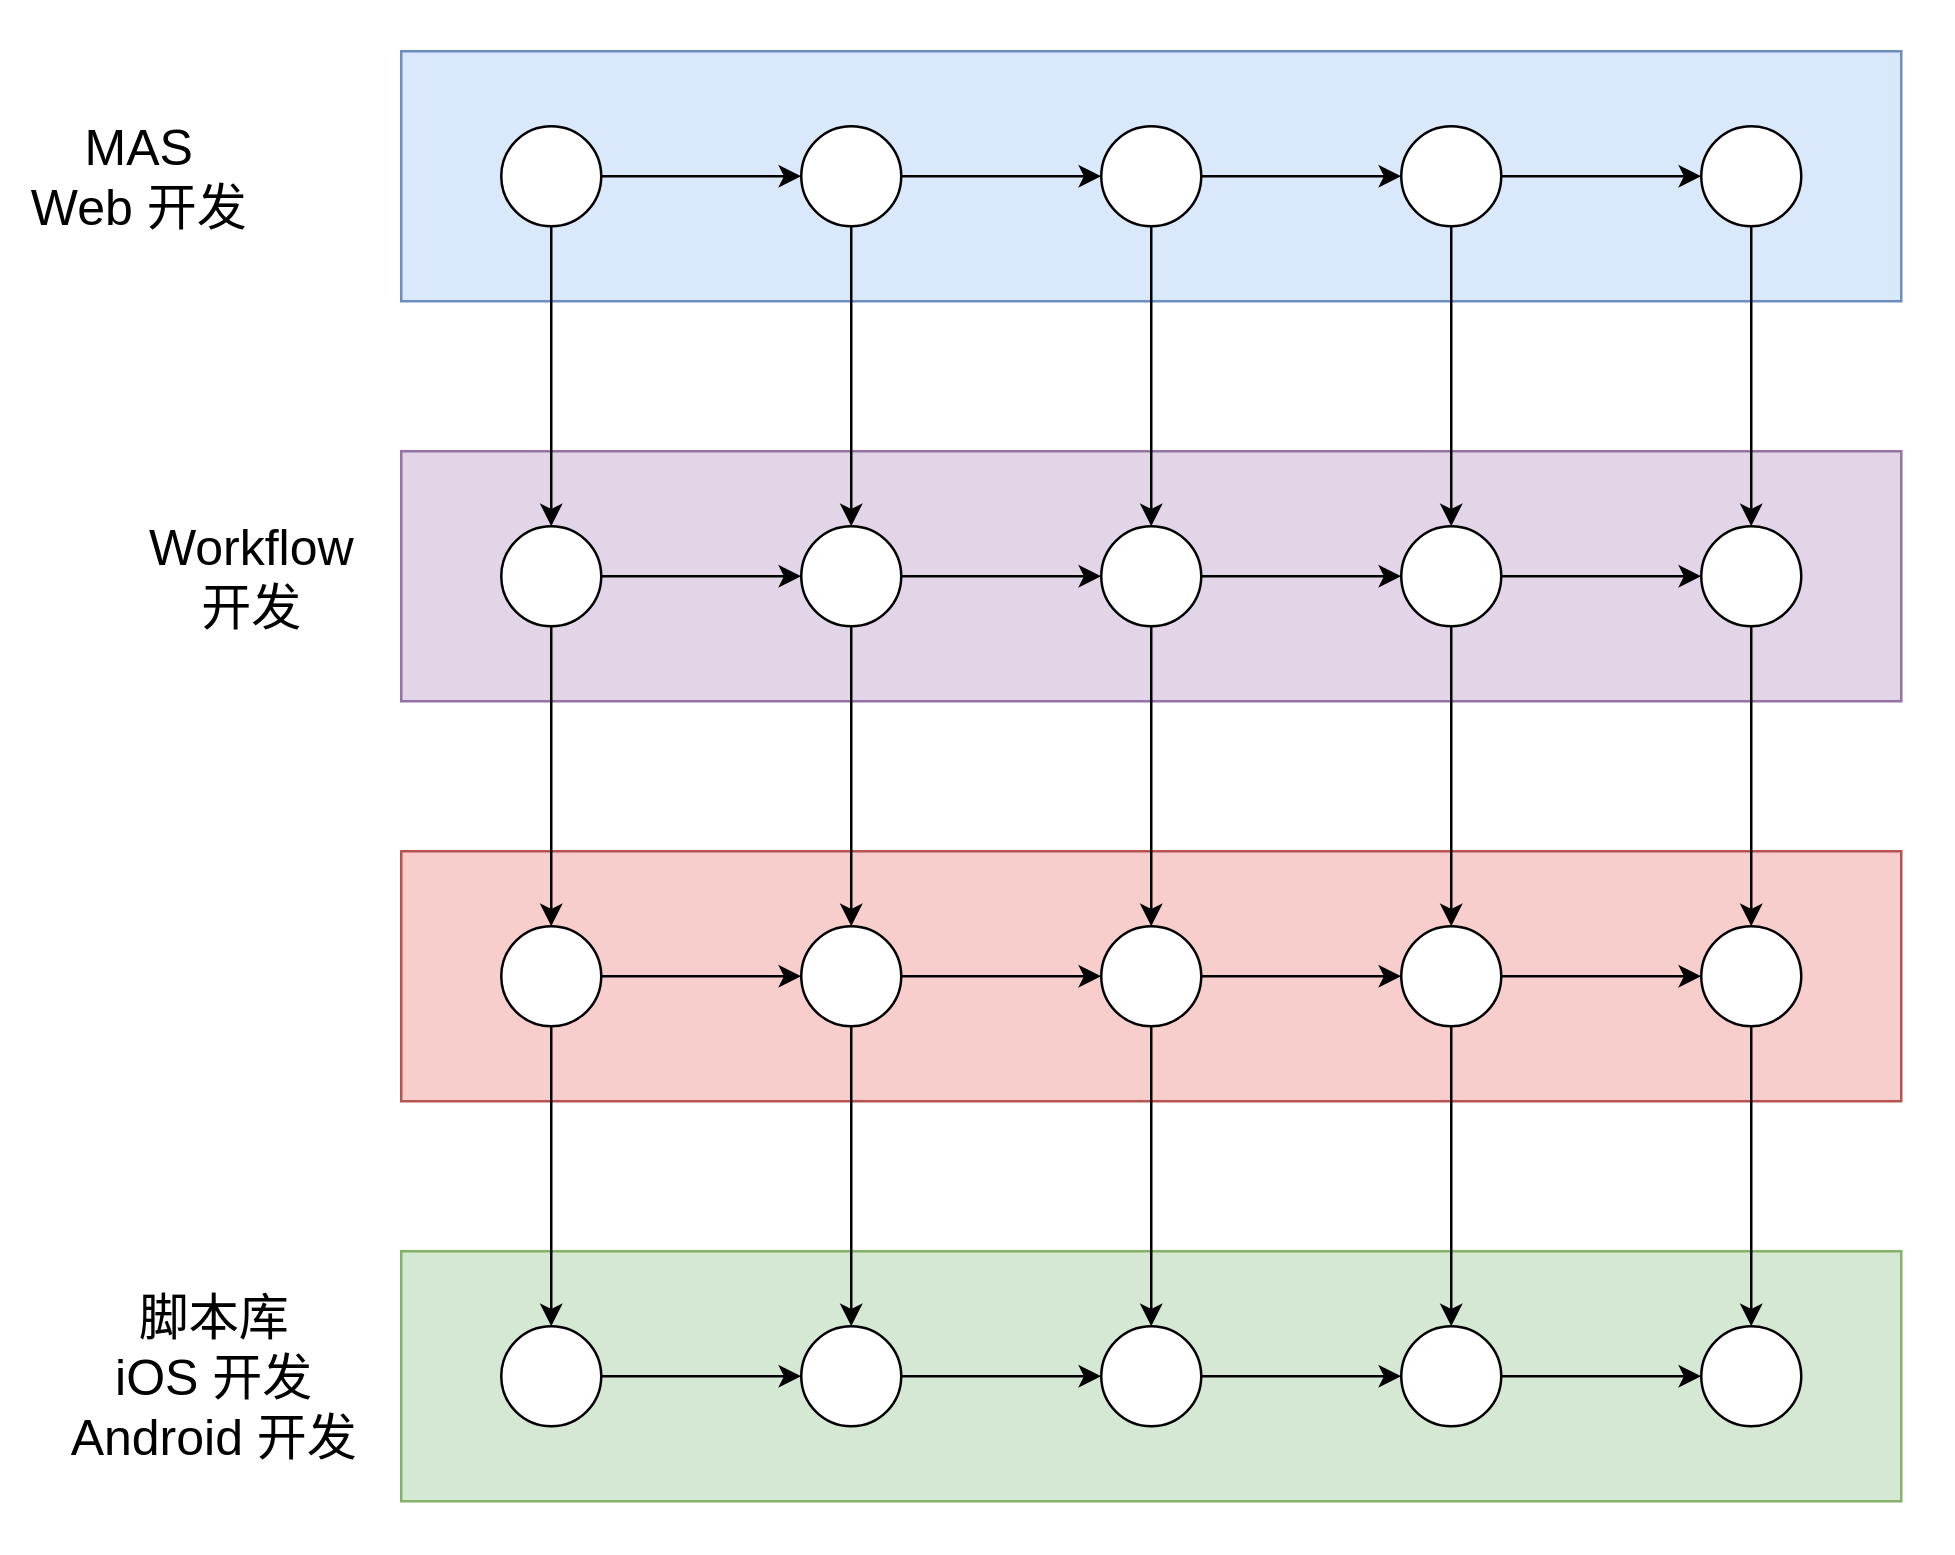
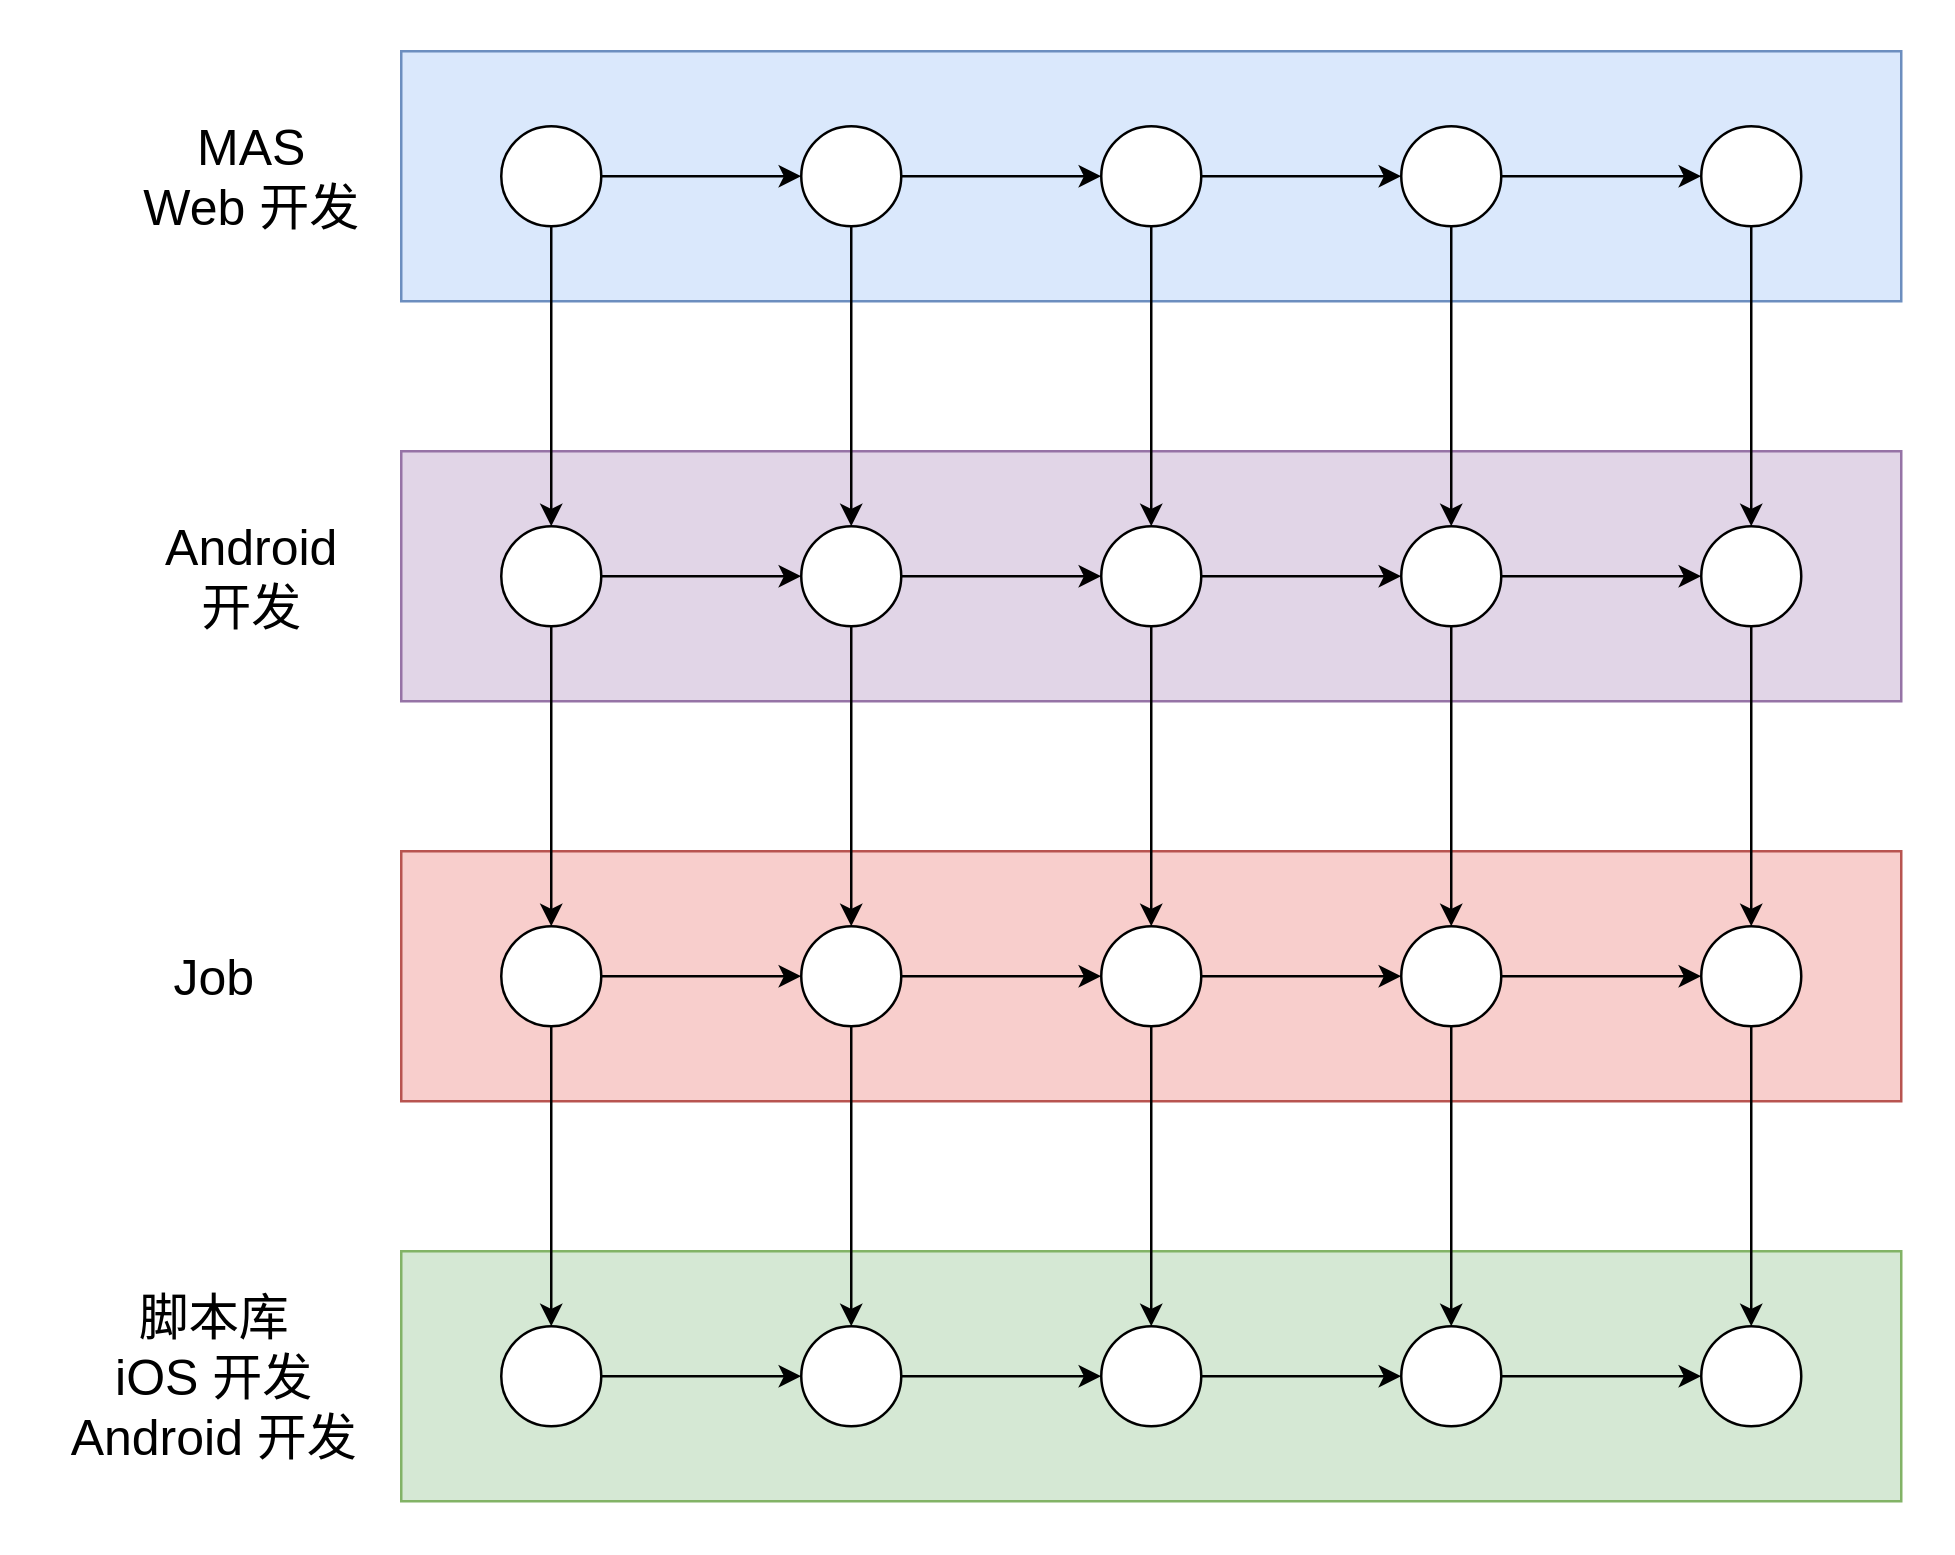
(139, 176) -> (251, 176)
(253, 576) -> (253, 576)
none -> (214, 976)
